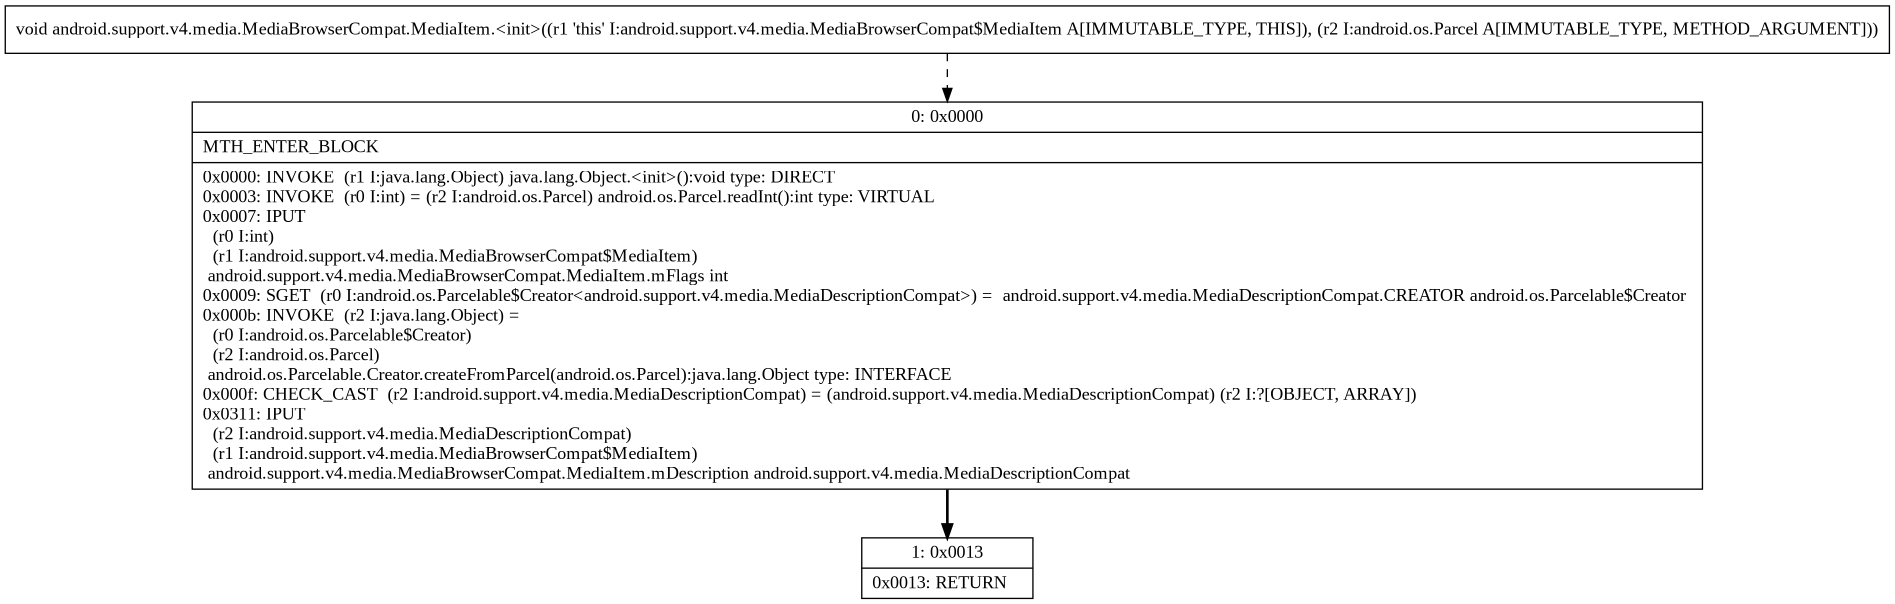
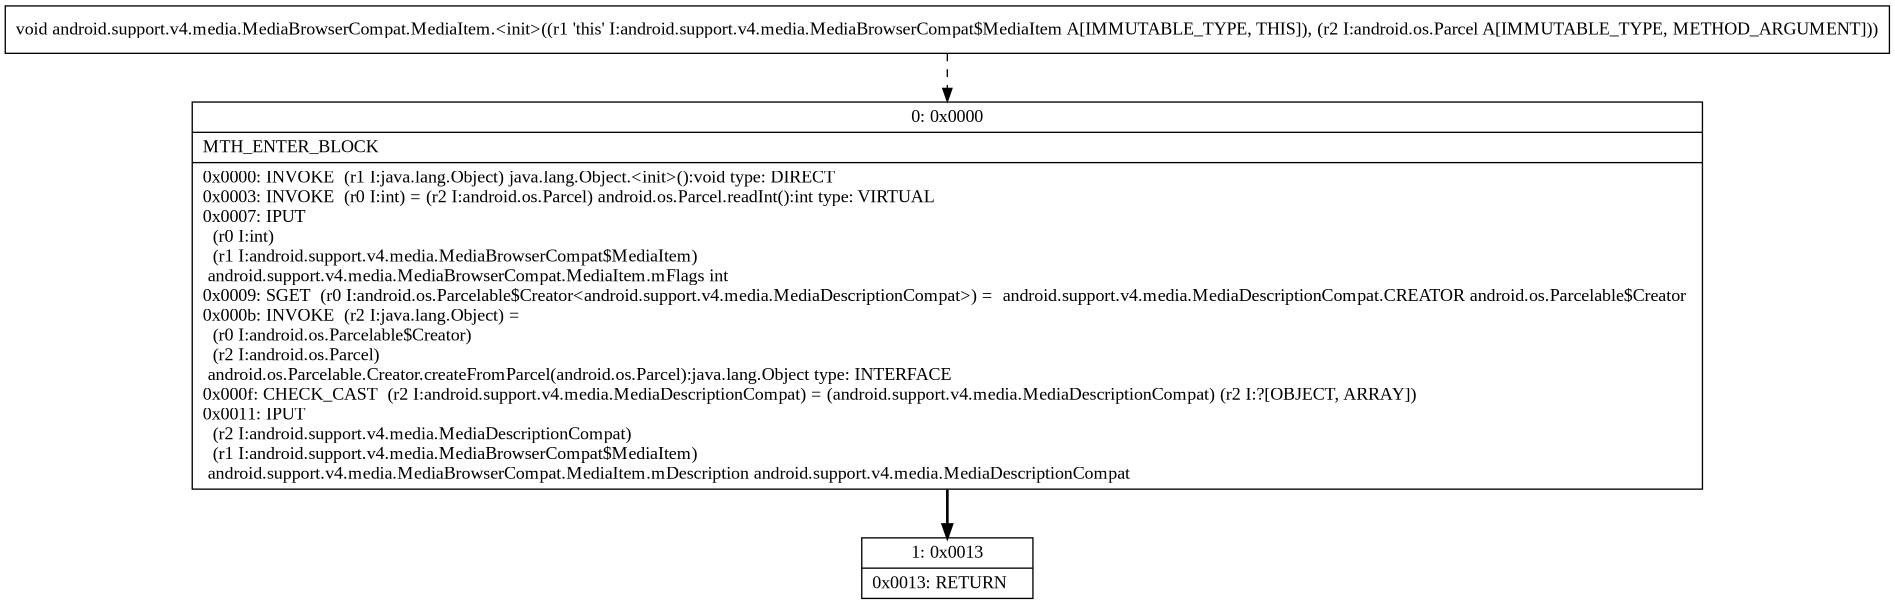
(259, 414) -> (259, 414)
